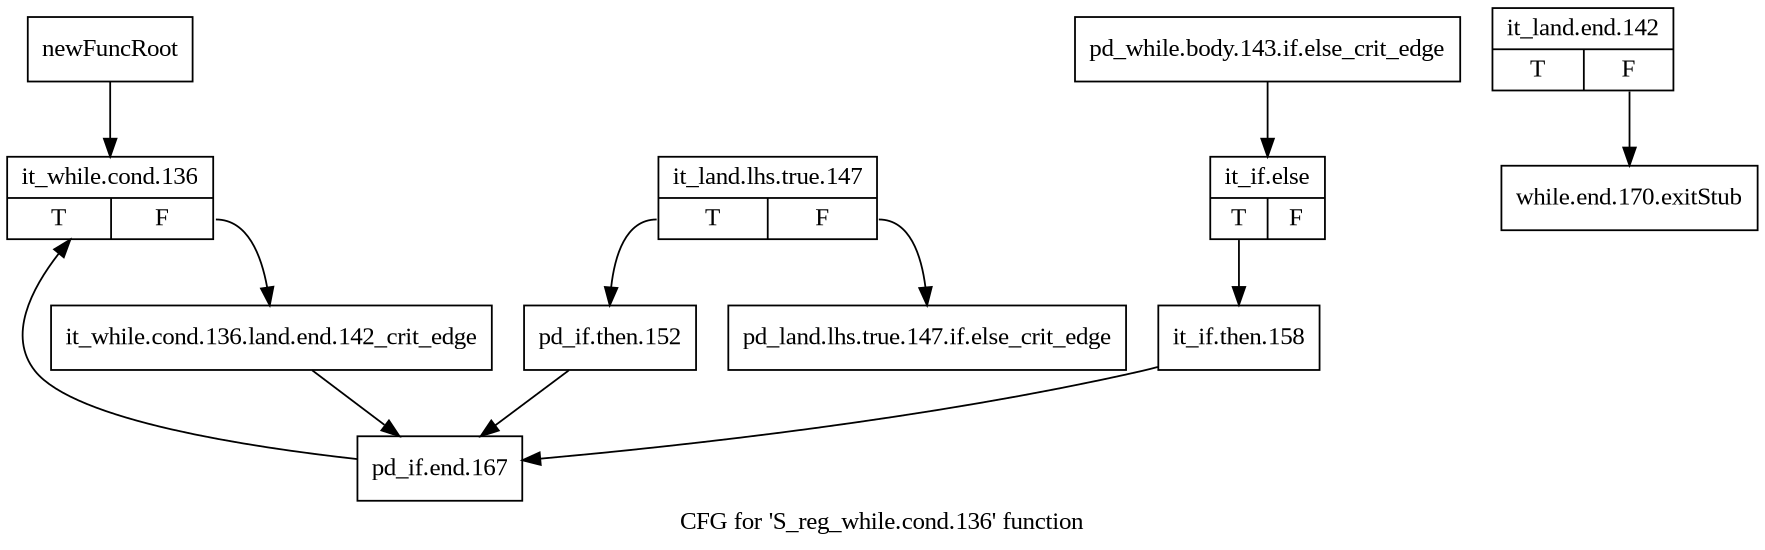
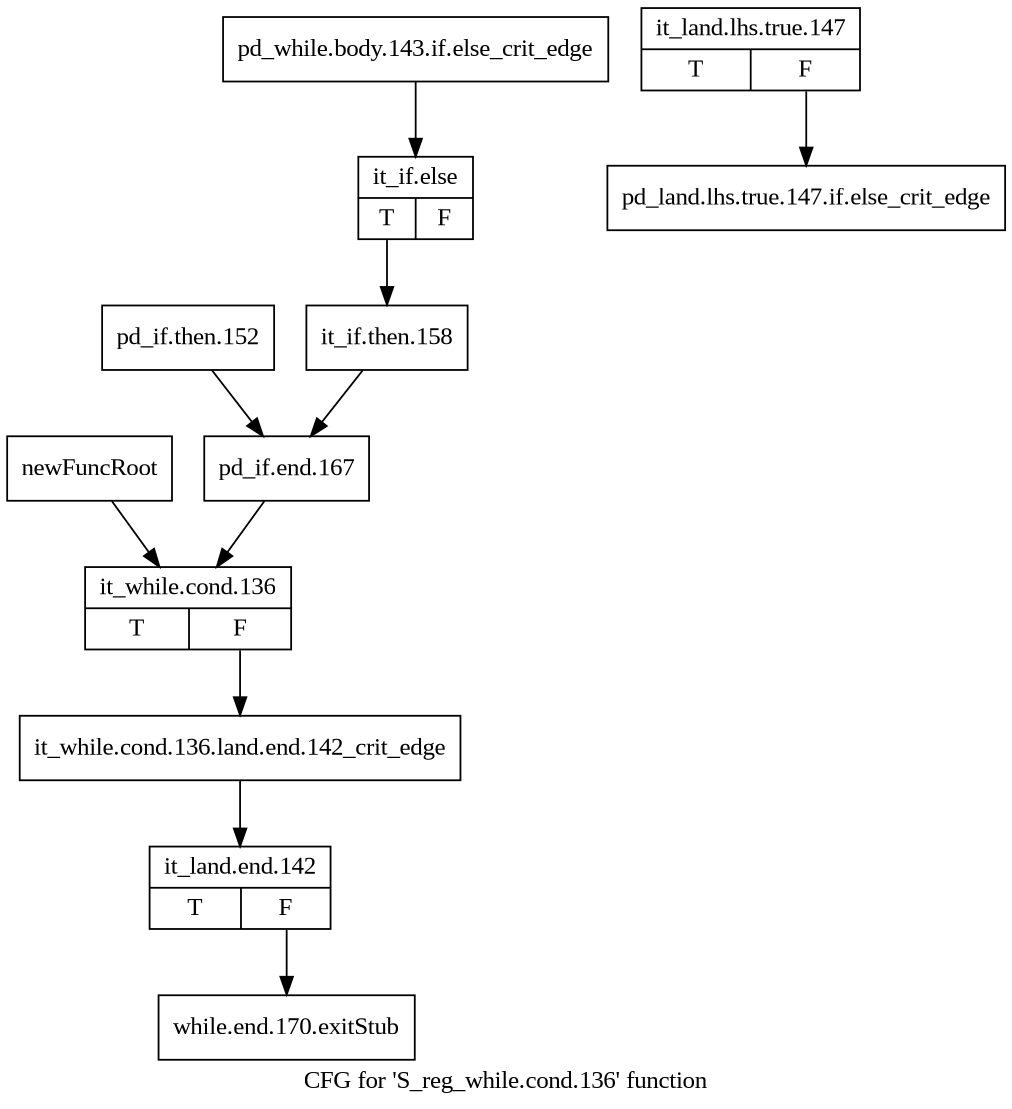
(622, 244) -> none
(348, 398) -> (240, 805)
